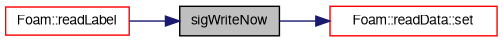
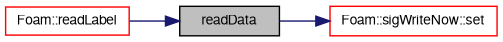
(230, 21) -> (230, 21)
(414, 21) -> (414, 21)
